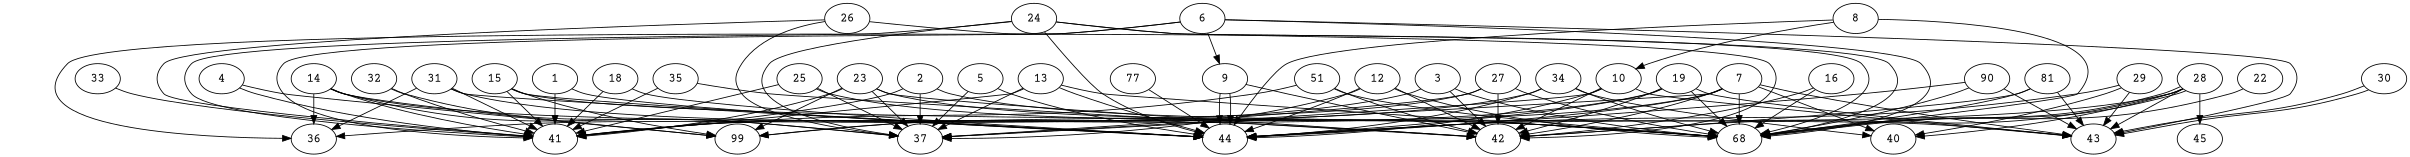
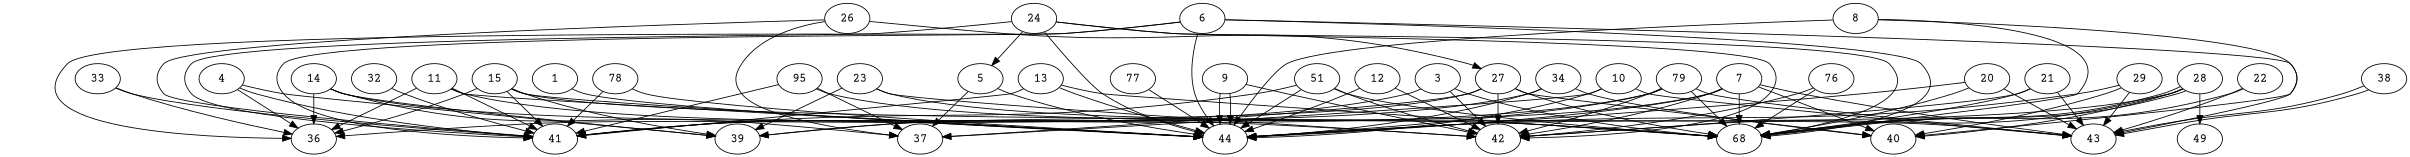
(1434, 37) -> (1142, 38)
(1738, 40) -> (2265, 52)
(1212, 44) -> (1192, 78)
(808, 49) -> (1010, 45)
(434, 79) -> (434, 79)
(615, 79) -> (615, 79)
(676, 79) -> none
(800, 79) -> (800, 79)
(920, 79) -> none
(1679, 79) -> (1679, 79)
(1831, 79) -> (1831, 79)
(1987, 79) -> (1987, 79)
(2047, 79) -> (2047, 79)
(2384, 79) -> (2384, 79)
none -> (1282, 102)
(555, 105) -> none
(2154, 105) -> (2168, 116)
none -> (263, 106)
(887, 106) -> none
(984, 107) -> none
(1562, 107) -> none
(1642, 112) -> none
none -> (199, 113)
none -> (404, 114)
none -> (1688, 114)
(1337, 116) -> none
(432, 117) -> none
(639, 119) -> none
(716, 120) -> none
(1550, 123) -> none
(1158, 128) -> none
(738, 139) -> (738, 139)
(2200, 139) -> (2200, 139)
